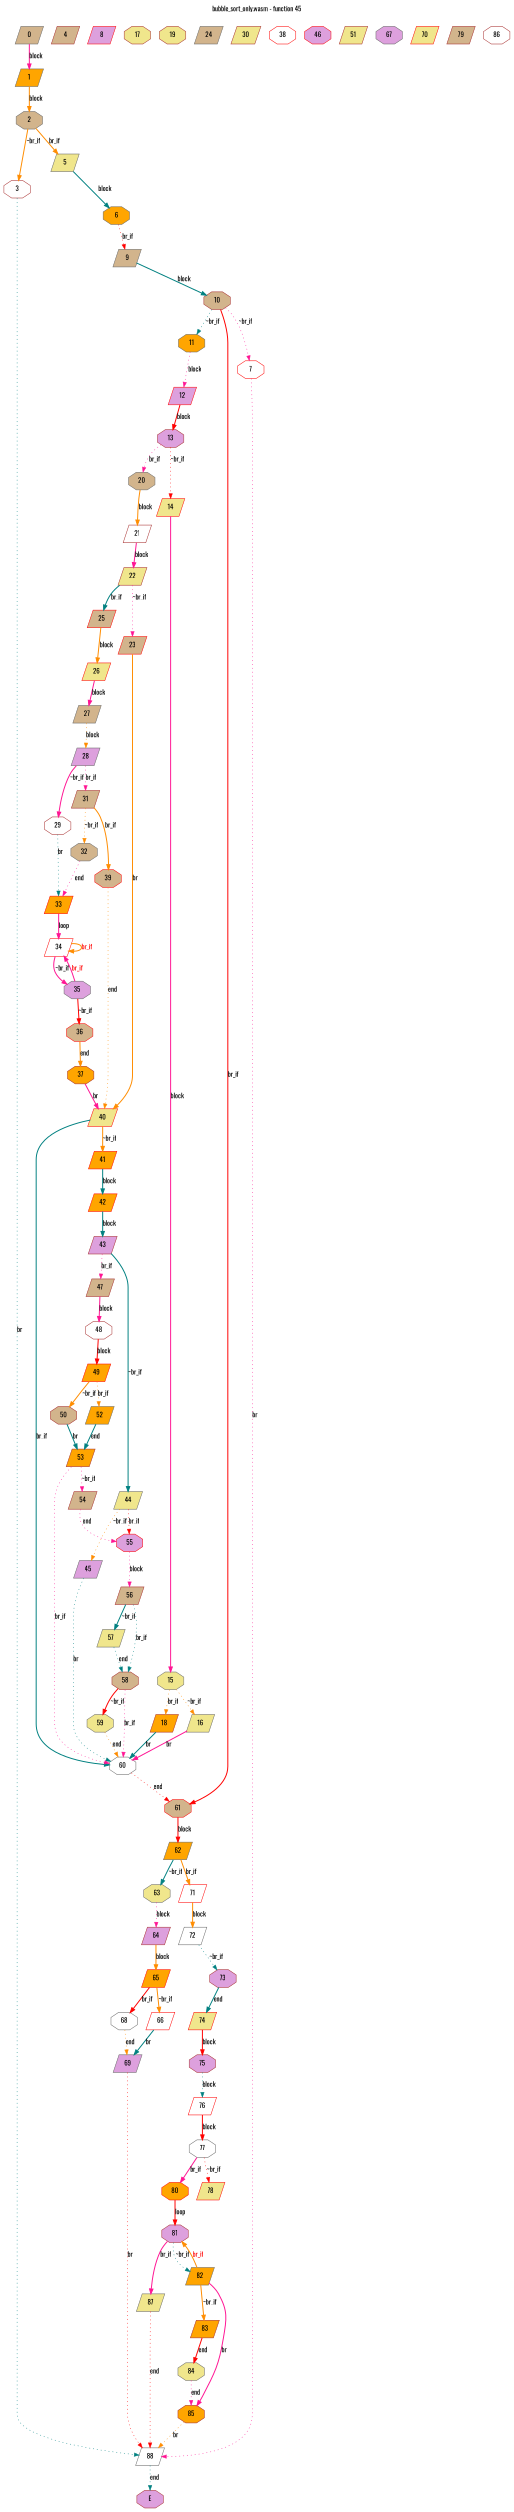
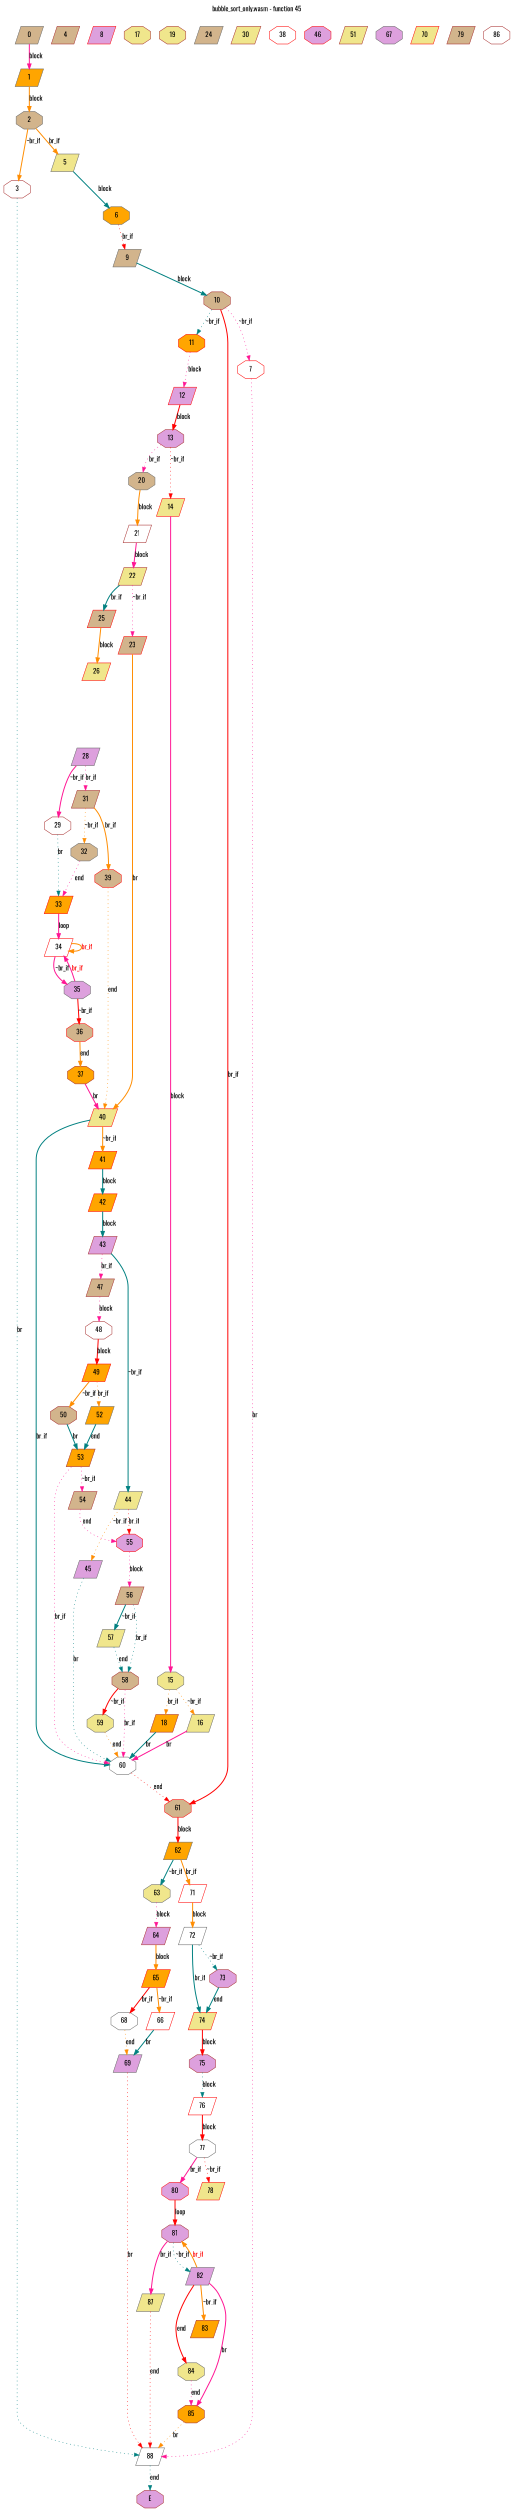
(192, 343) -> (192, 343)
(87, 714) -> none
(100, 1307) -> (100, 1307)
none -> (193, 1976)
(175, 2191) -> (175, 2191)
(200, 2276) -> (200, 2276)
(199, 2348) -> (177, 2320)
